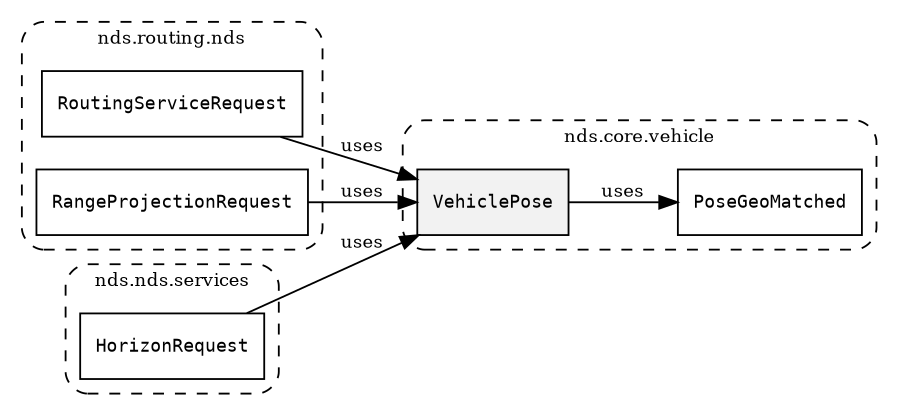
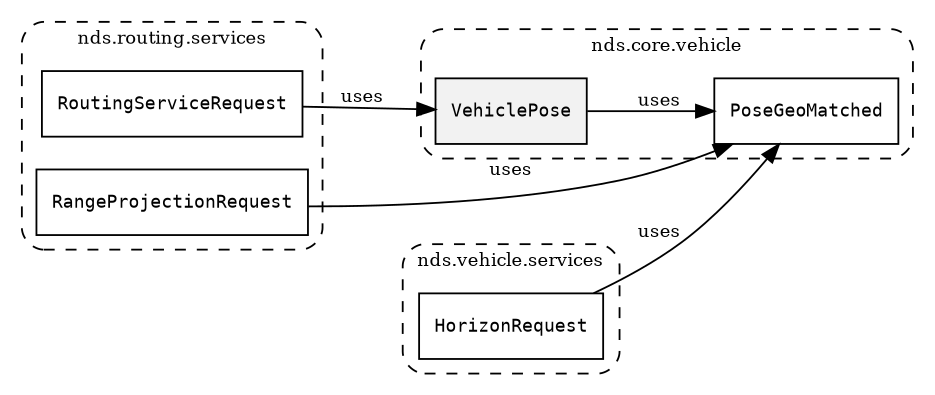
(172, 39) -> (172, 39)
(353, 202) -> (515, 196)
(324, 278) -> (689, 237)
(172, 282) -> (511, 261)
